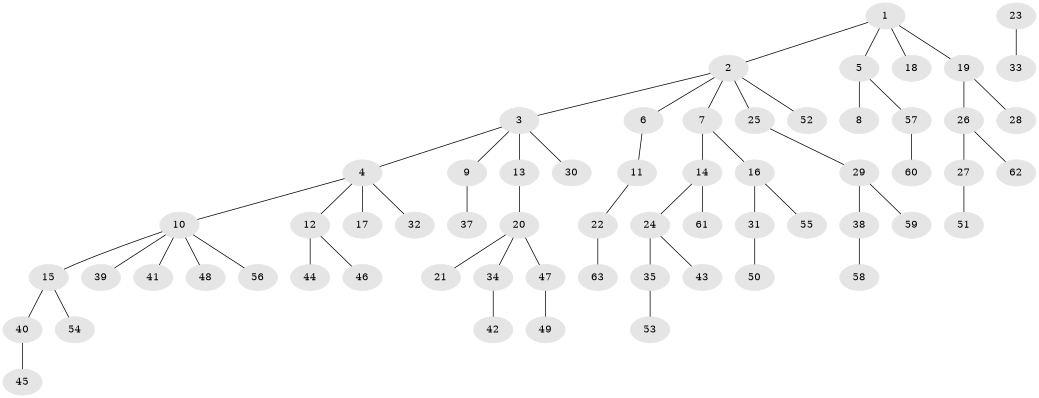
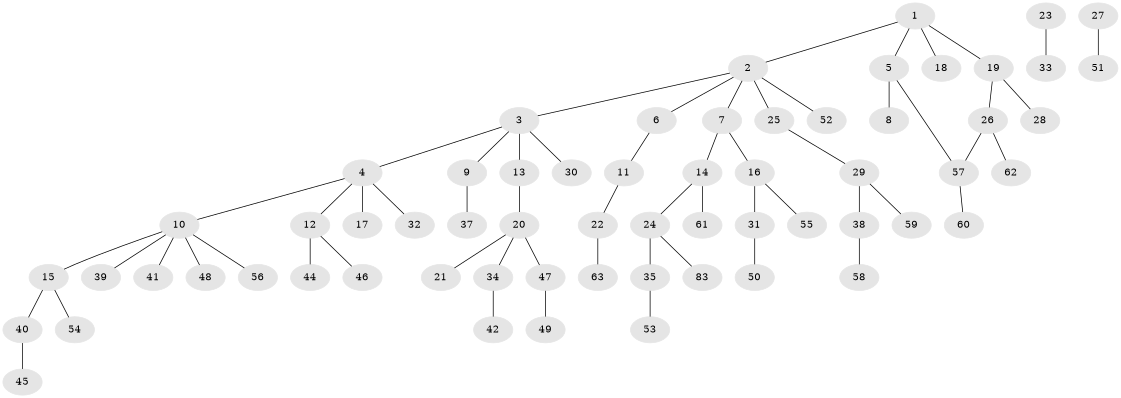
(964, 147) -> (973, 147)
(702, 277) -> (702, 277)
